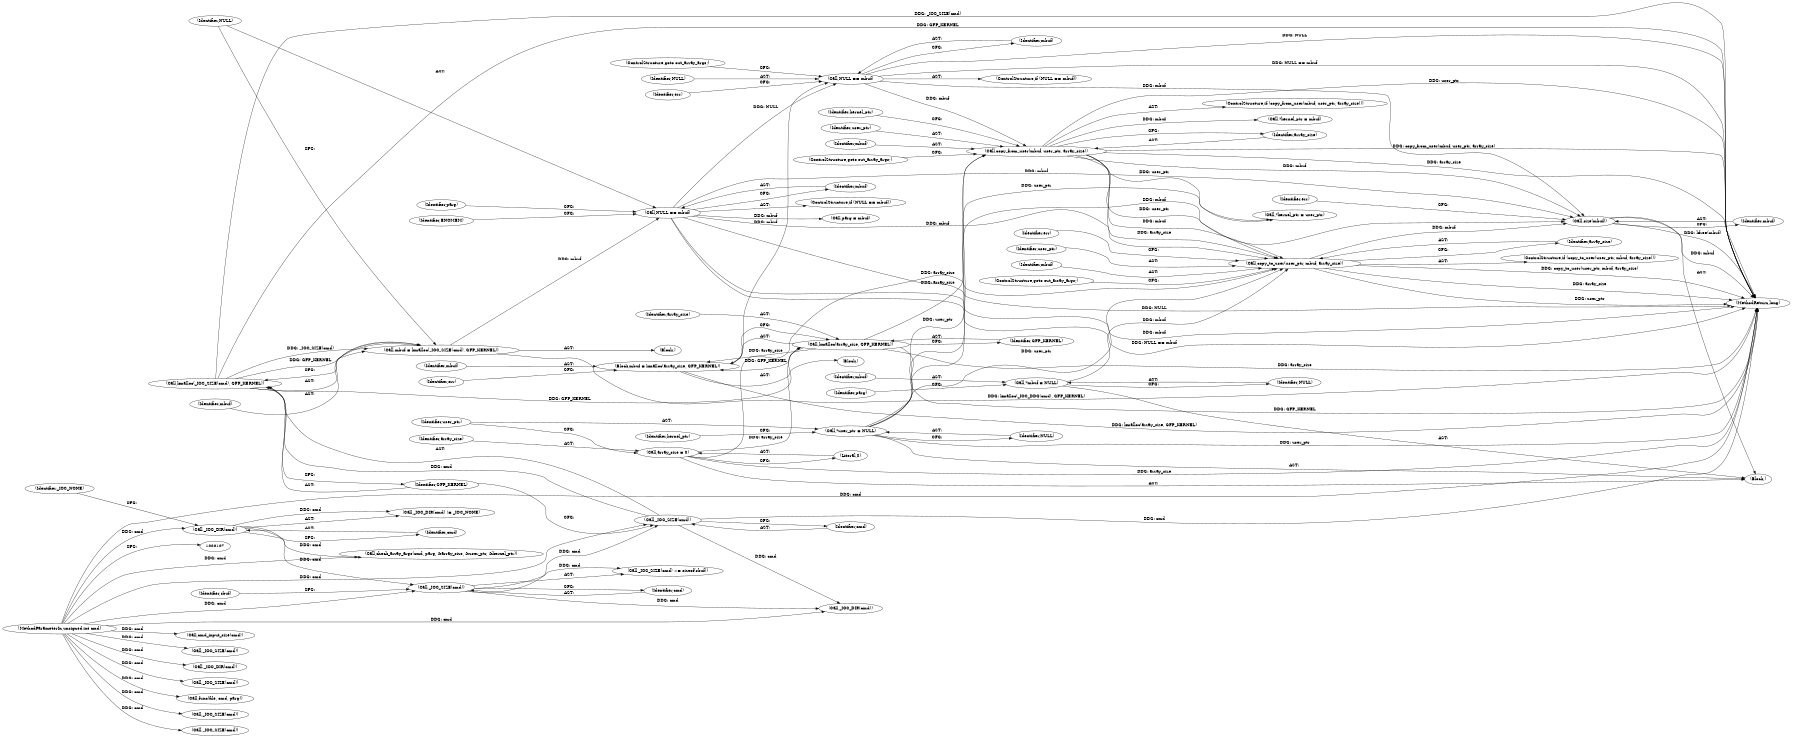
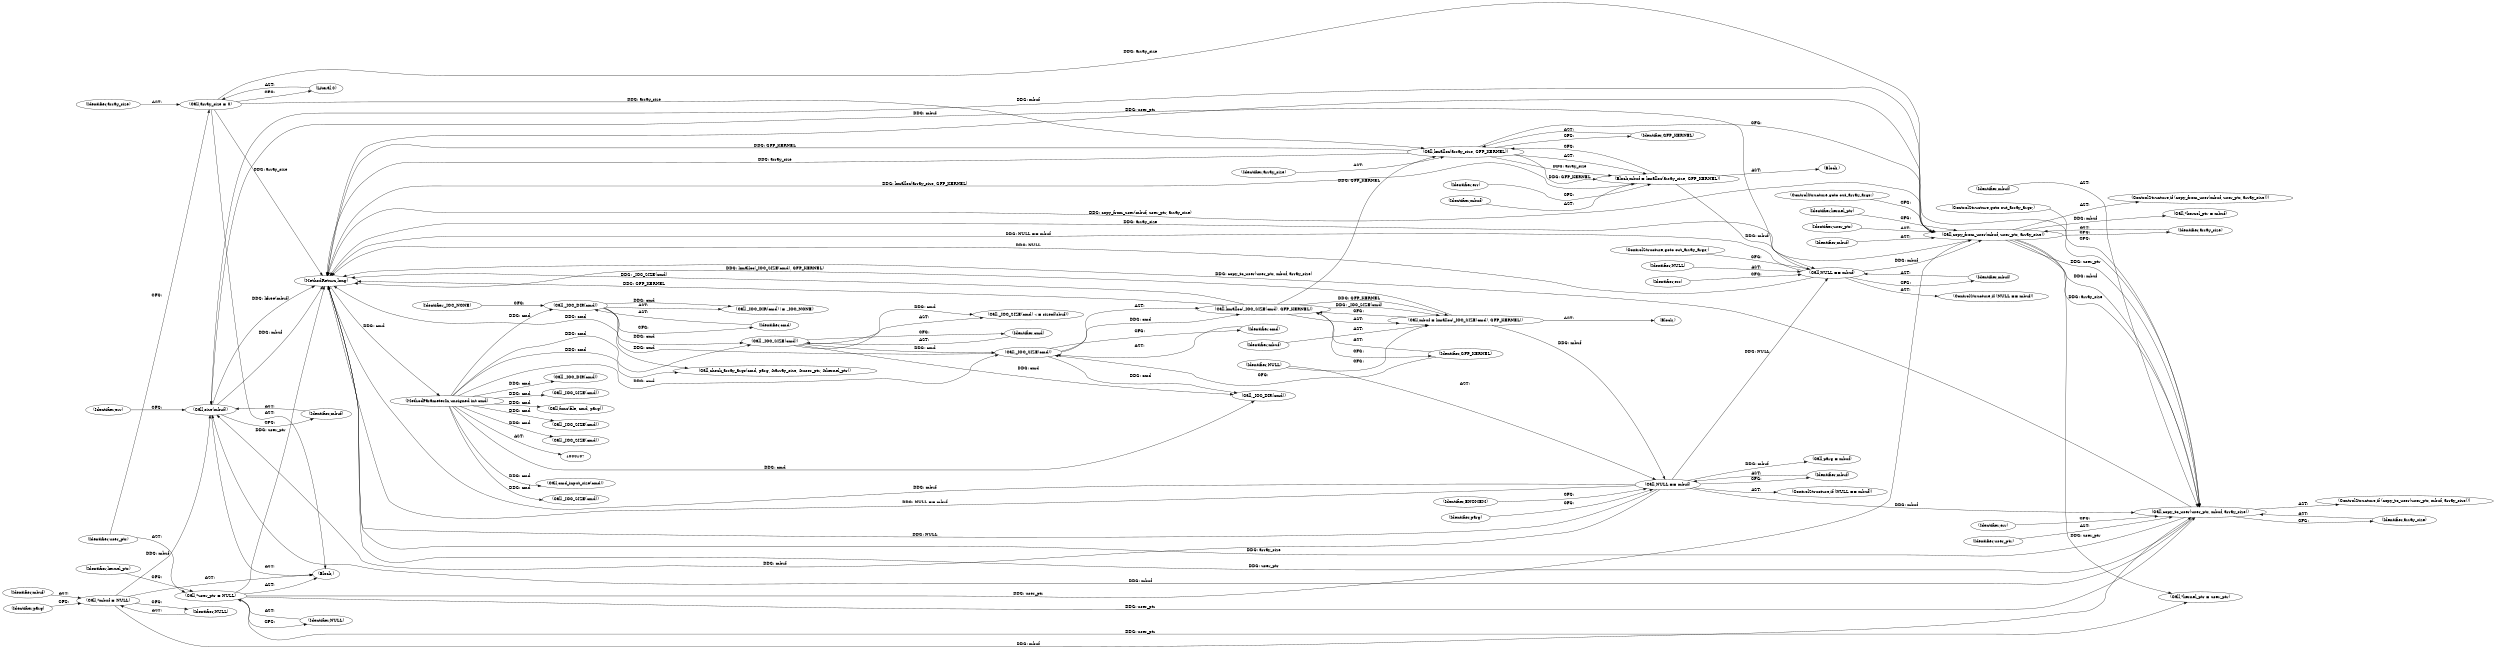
(1141, 204) -> (187, 521)
(938, 283) -> (1757, 123)
(1036, 396) -> (775, 268)
(937, 497) -> (379, 344)
(133, 547) -> (520, 436)
(215, 594) -> none
